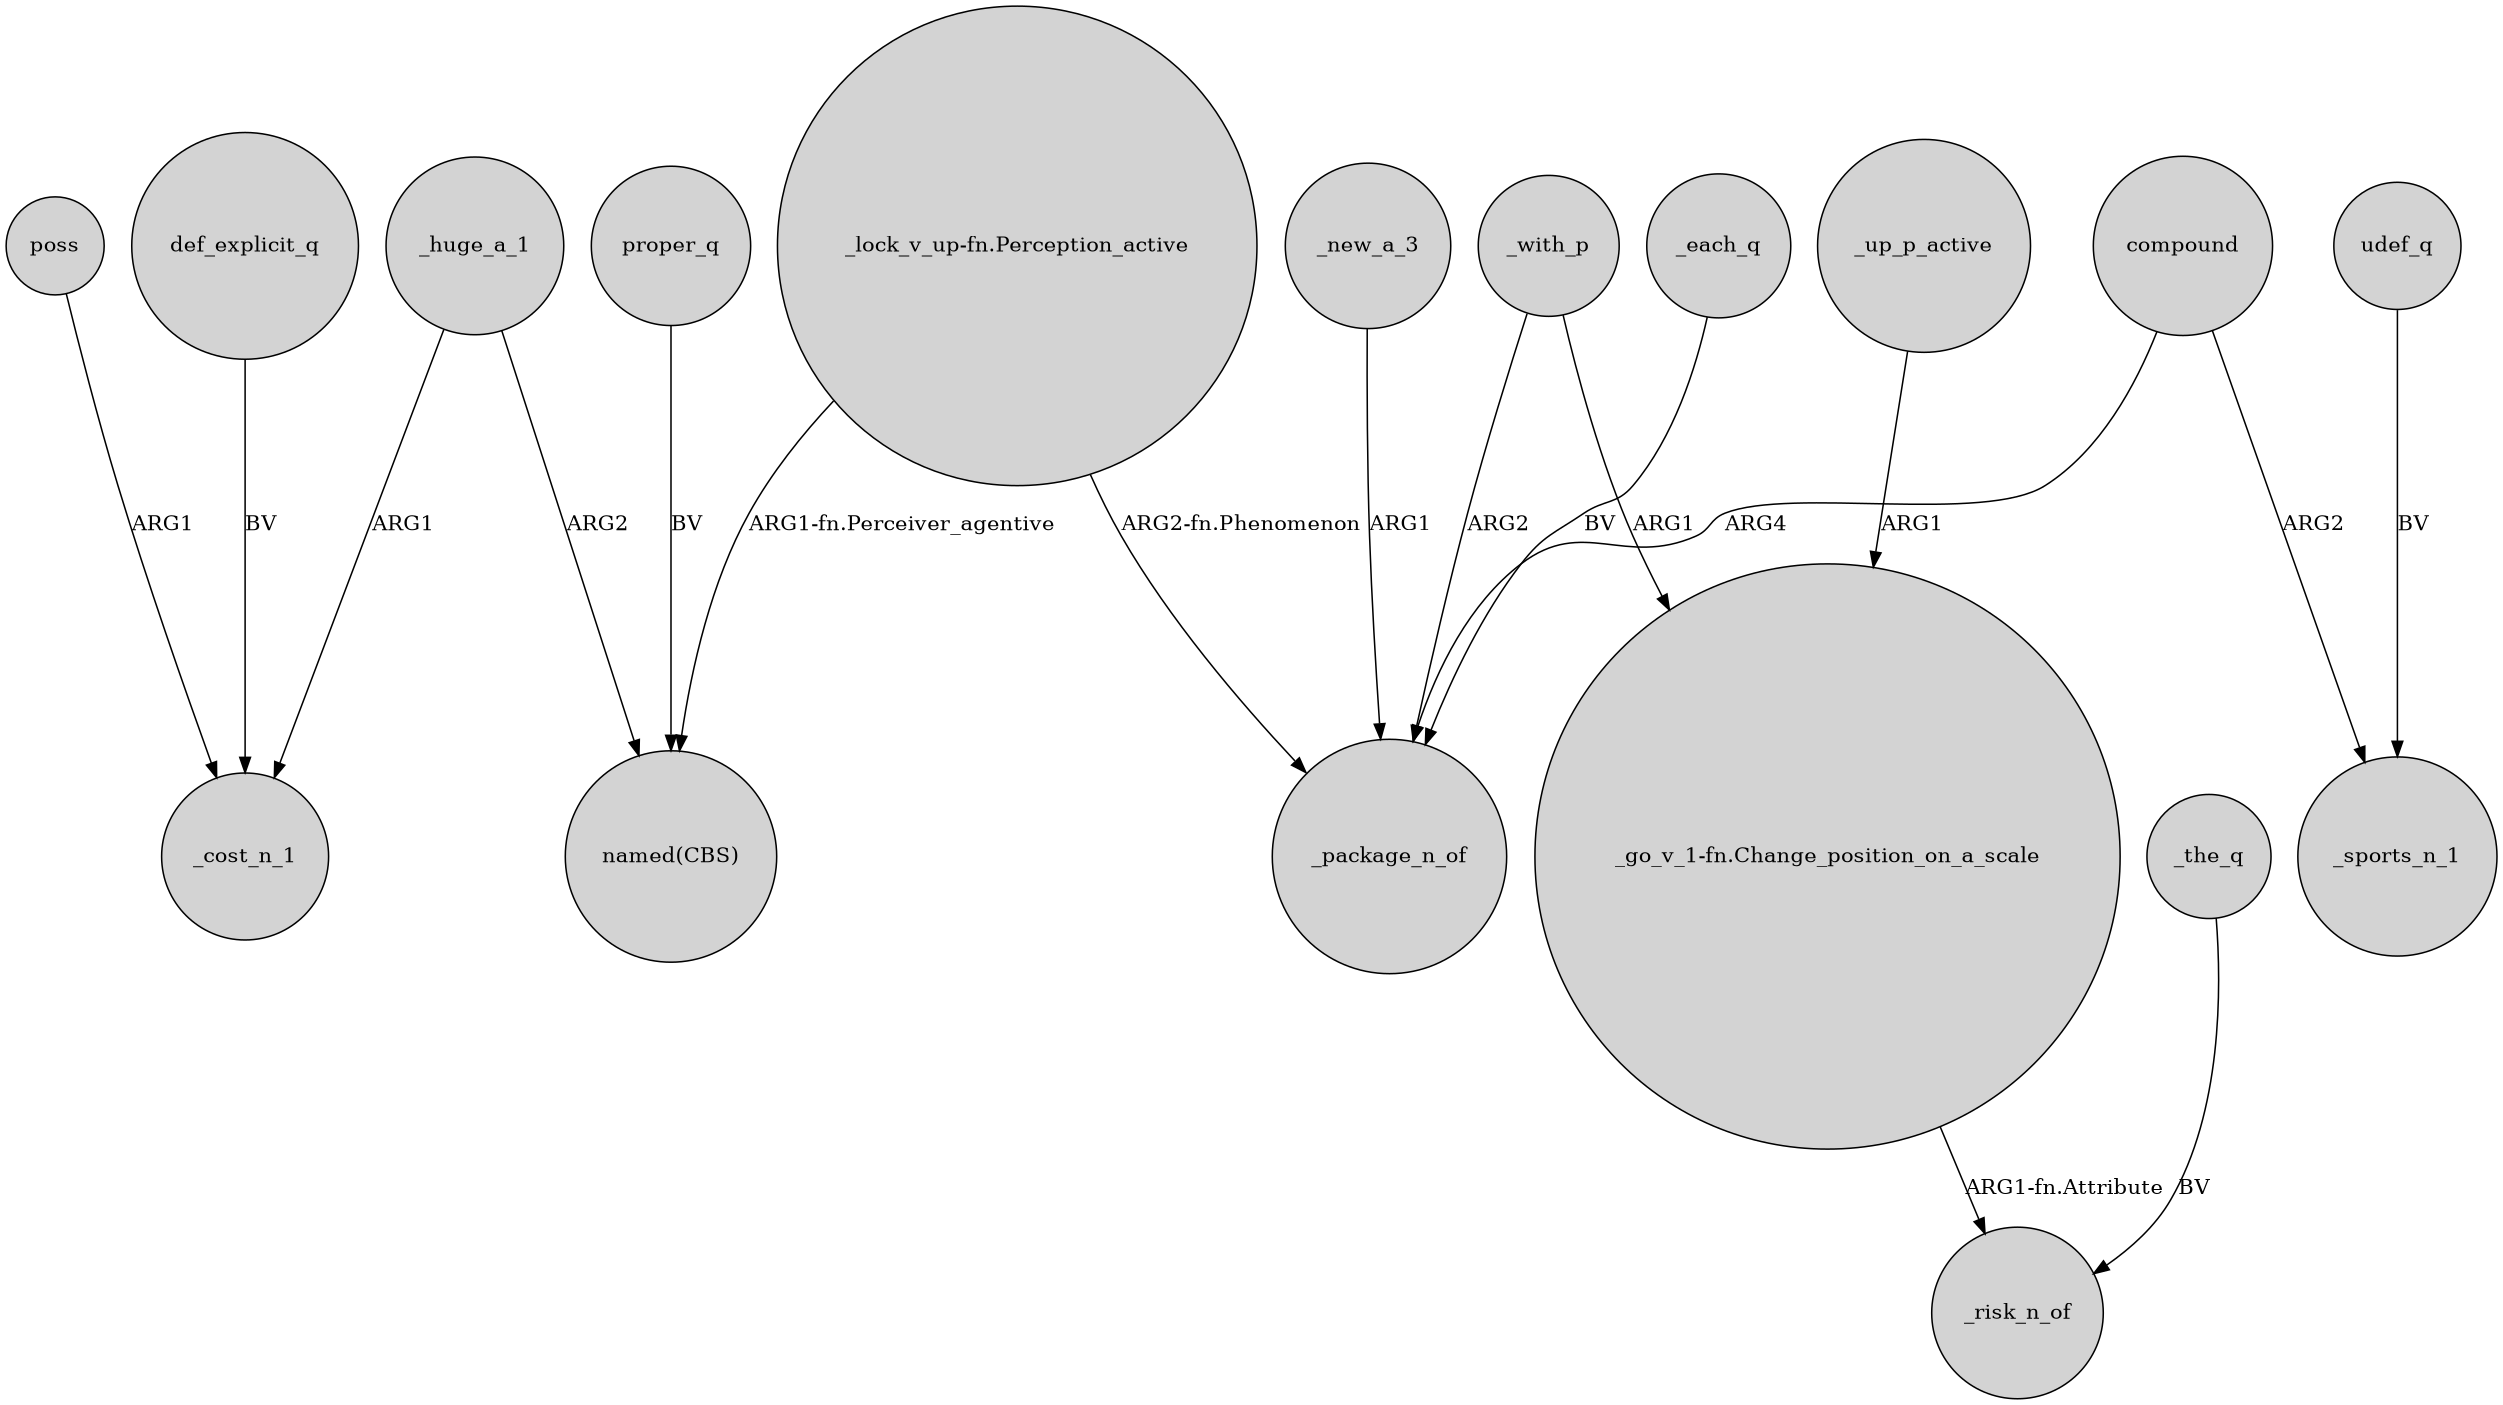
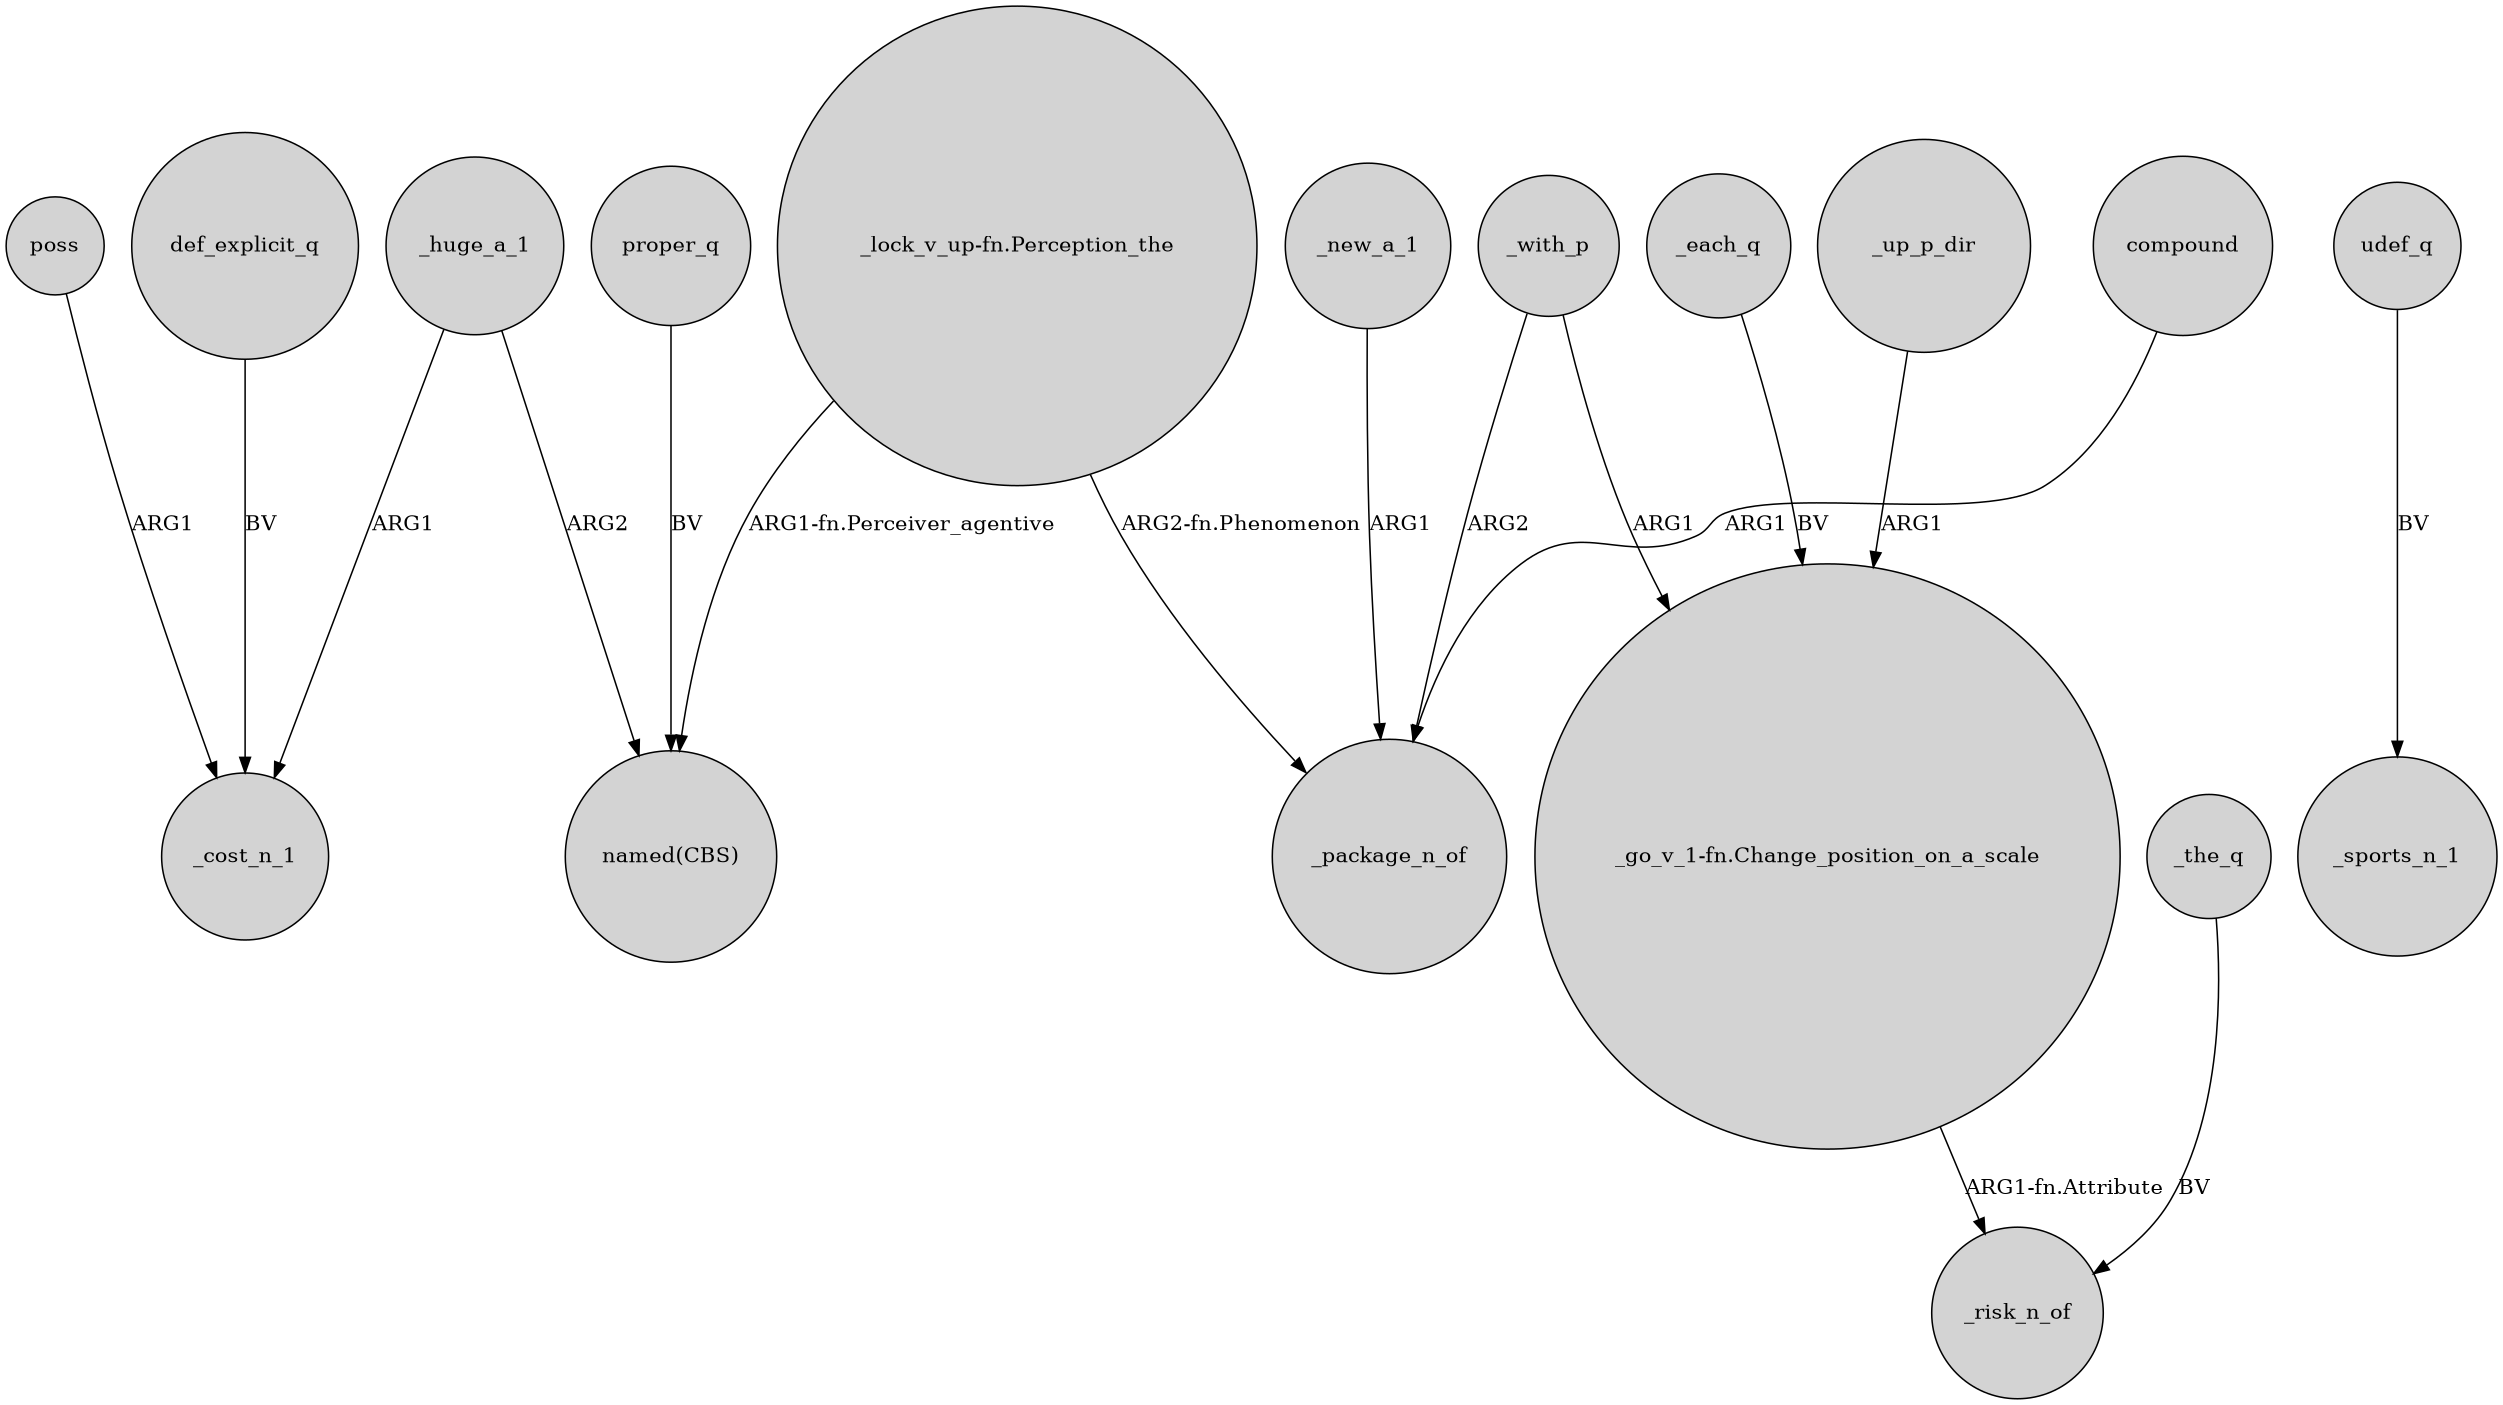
(1017, 246) -> (1017, 246)
(1368, 246) -> (1368, 246)
(1924, 246) -> (1924, 246)
(1572, 521) -> (1775, 431)
(1756, 525) -> (1756, 525)
(2286, 539) -> none
